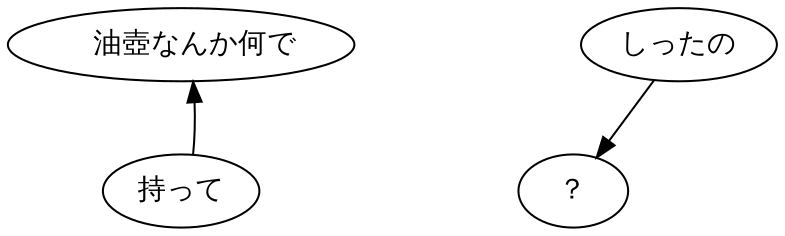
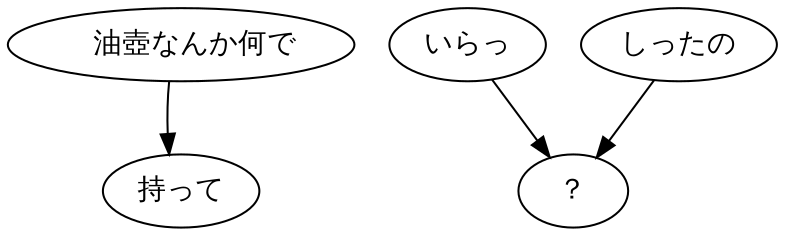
none -> (468, 45)
(195, 128) -> (168, 108)
